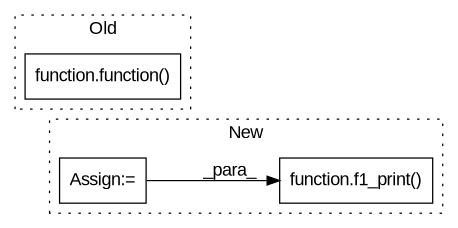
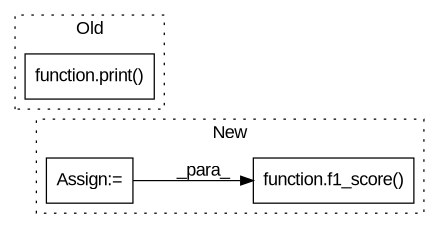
(103, 77) -> (90, 77)
(356, 181) -> (334, 181)
